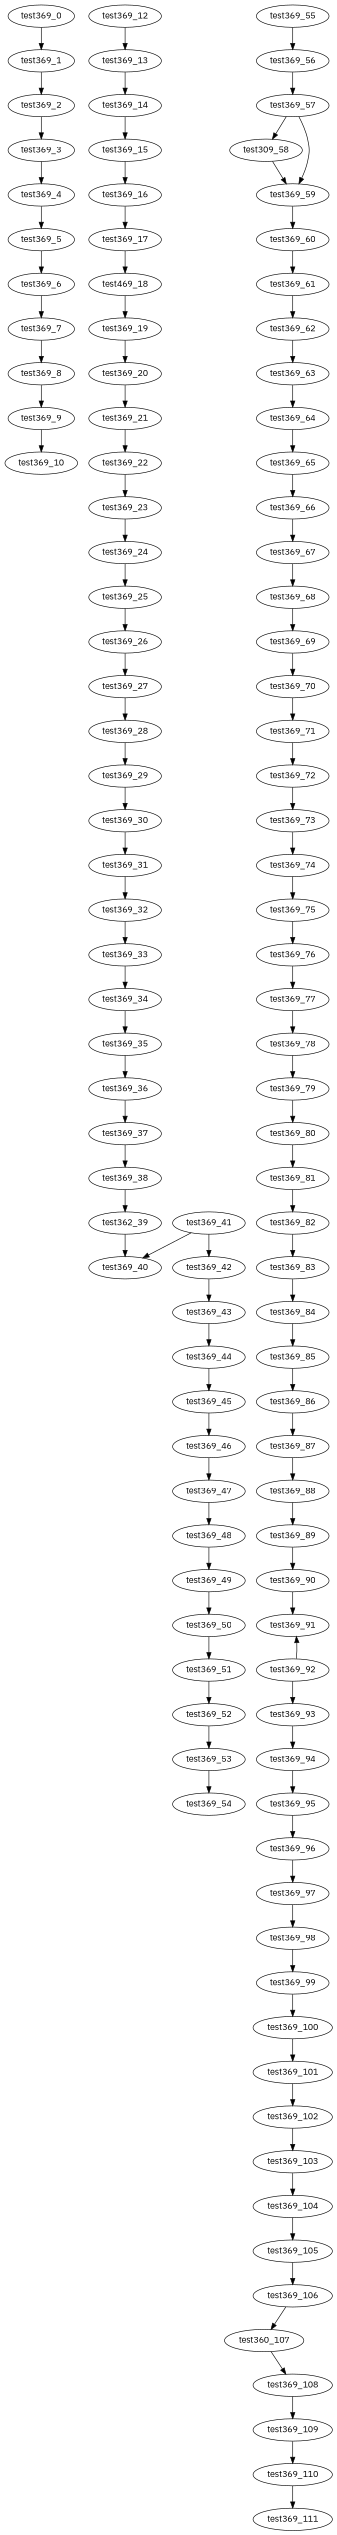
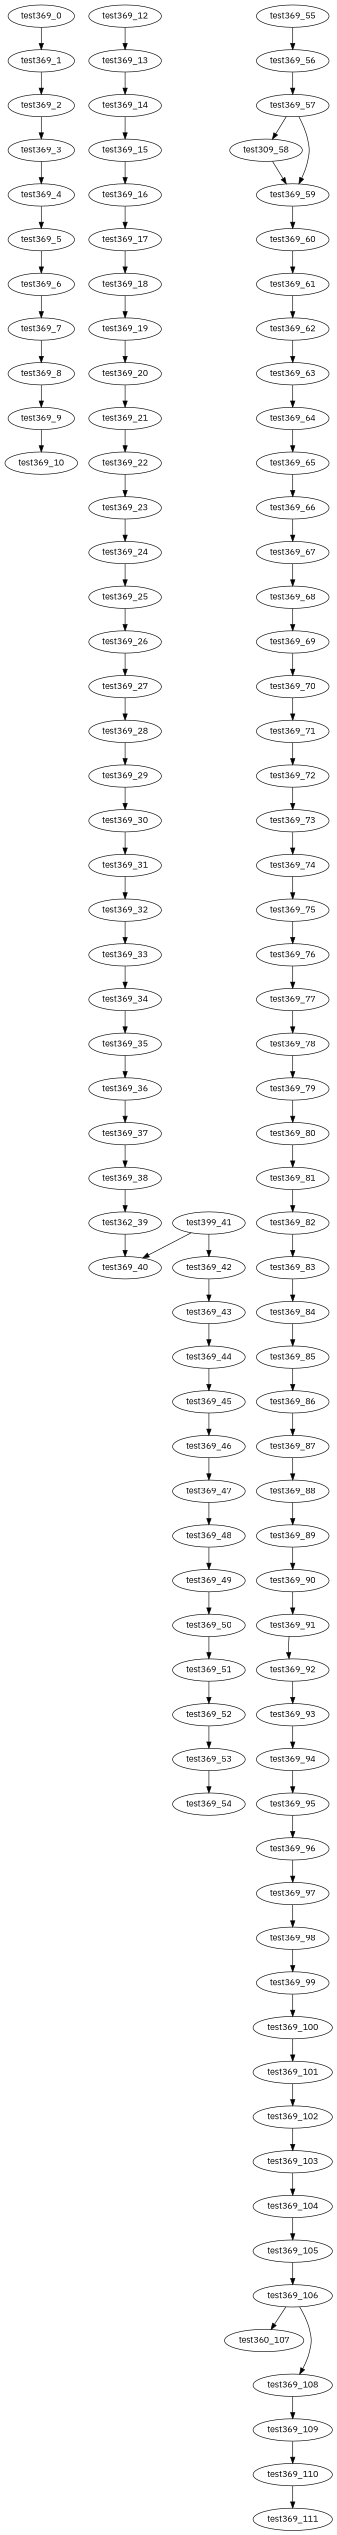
(125, 284) -> (125, 284)
(209, 1223) -> (209, 1223)
(297, 1651) -> (289, 1644)
(277, 2360) -> (311, 2337)
